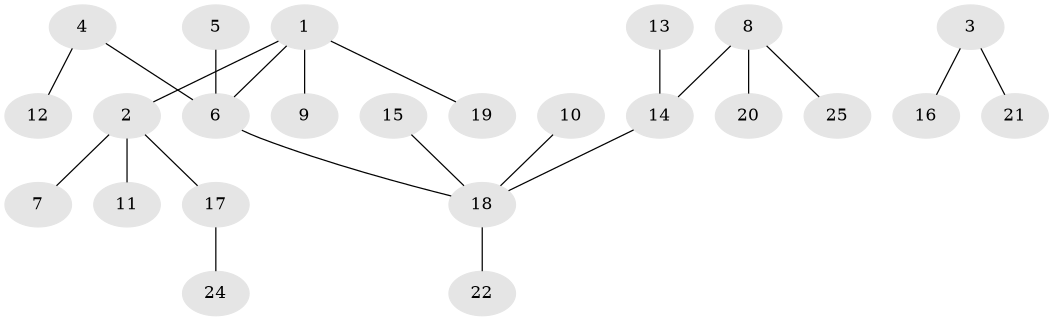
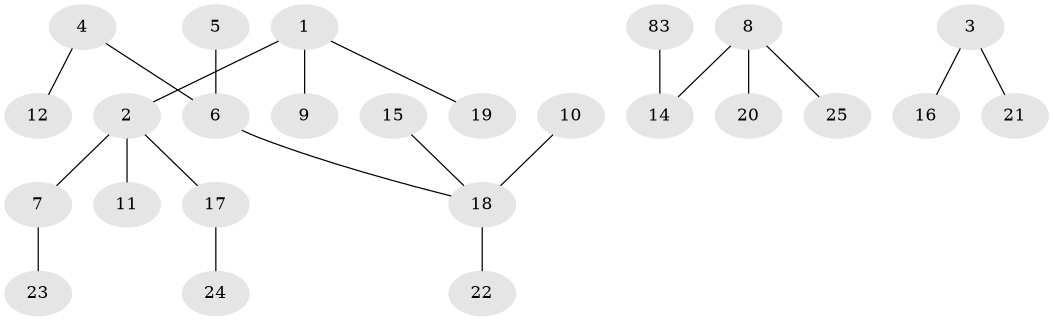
(660, 27) -> (660, 27)
(260, 71) -> none
(571, 160) -> none
none -> (38, 294)
